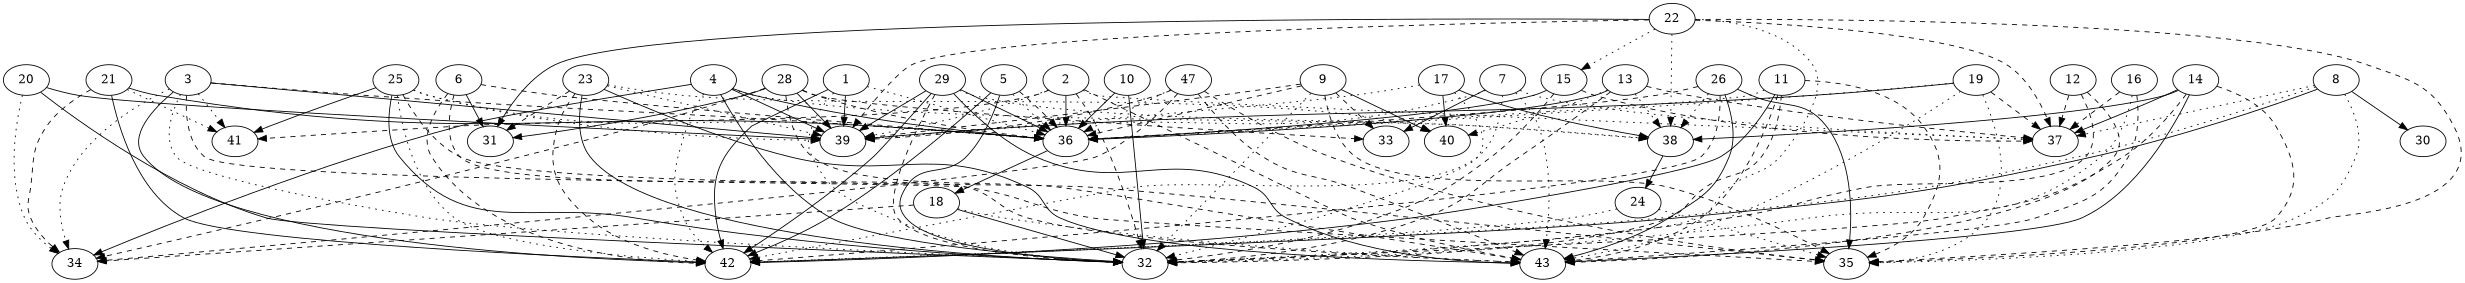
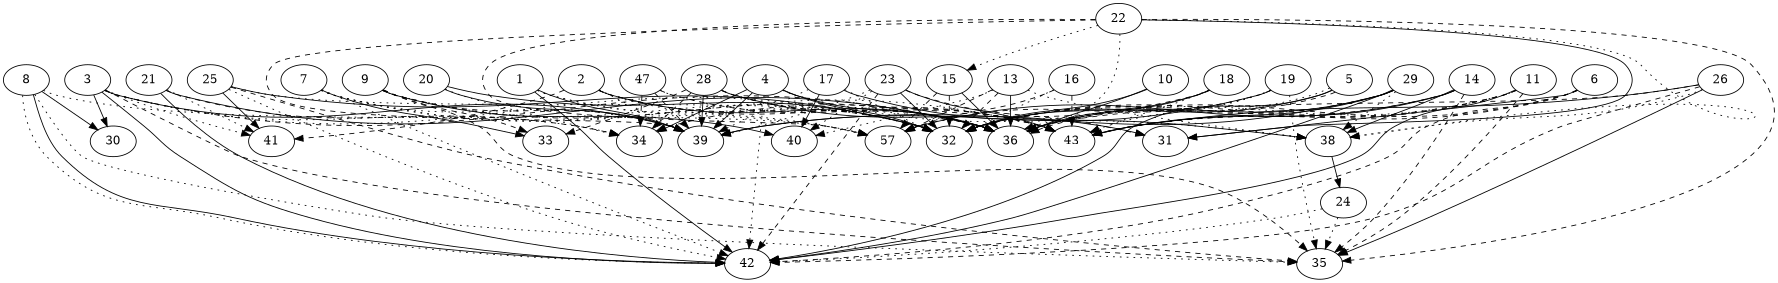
(2073, 80) -> none
none -> (99, 108)
(611, 128) -> none
(2055, 141) -> (888, 141)
(1018, 164) -> (1123, 110)
(1516, 210) -> none
